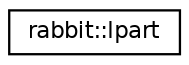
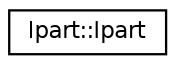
(95, 32) -> (88, 32)
